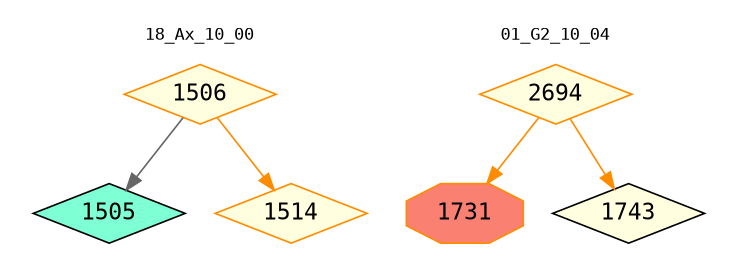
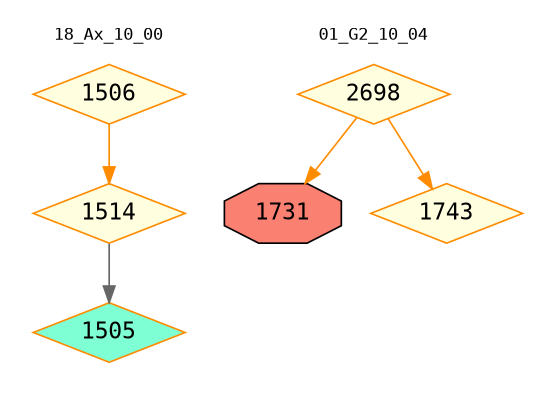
(556, 94) -> (374, 94)
(160, 147) -> (109, 265)
(109, 213) -> (109, 332)
(465, 213) -> (283, 213)
(629, 213) -> (447, 213)
